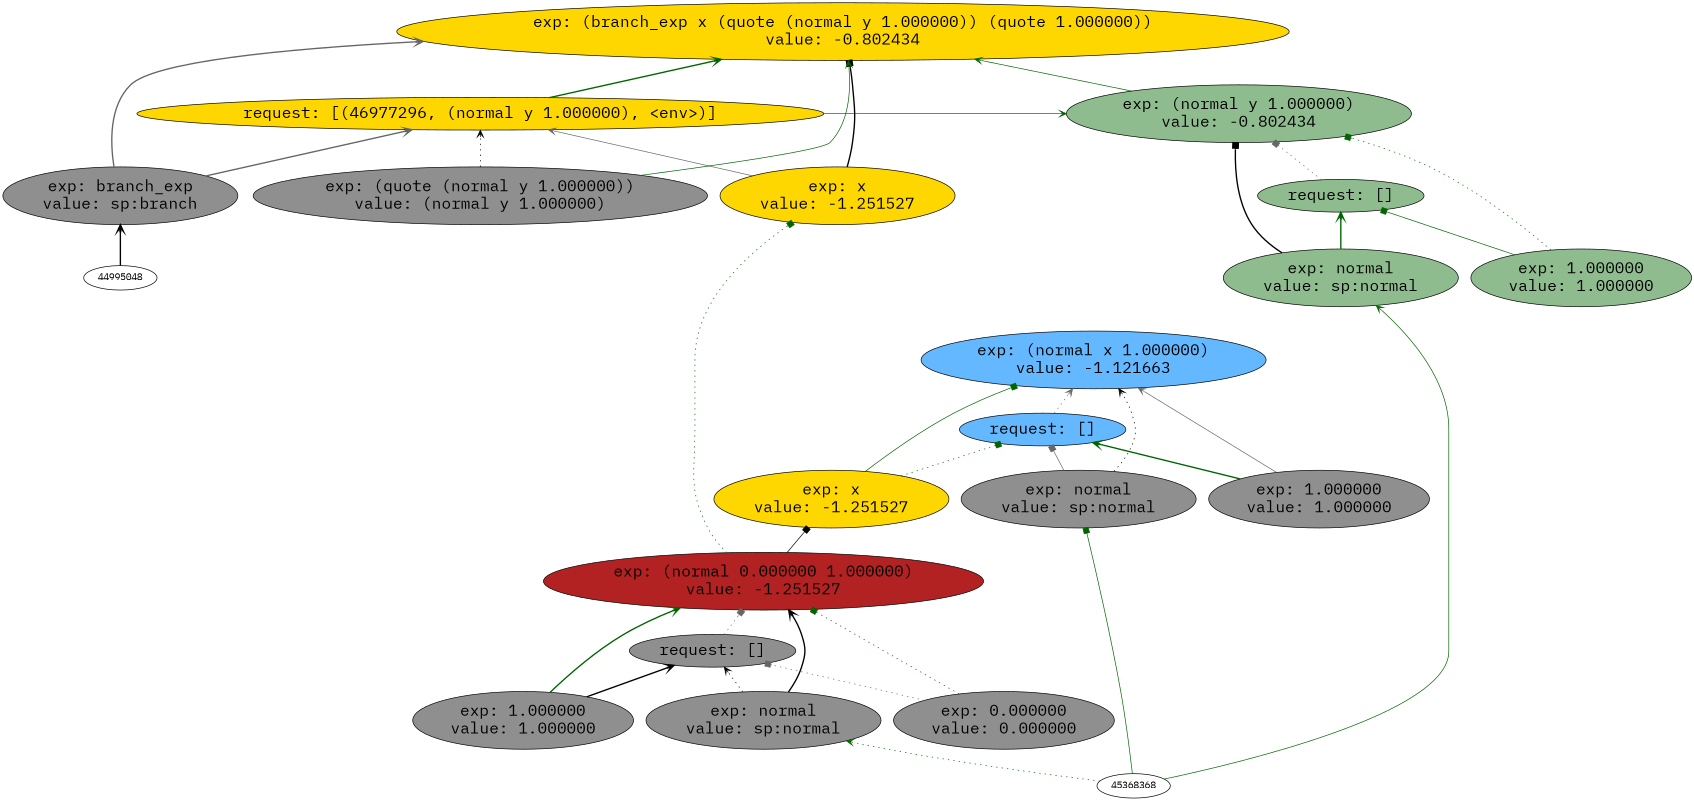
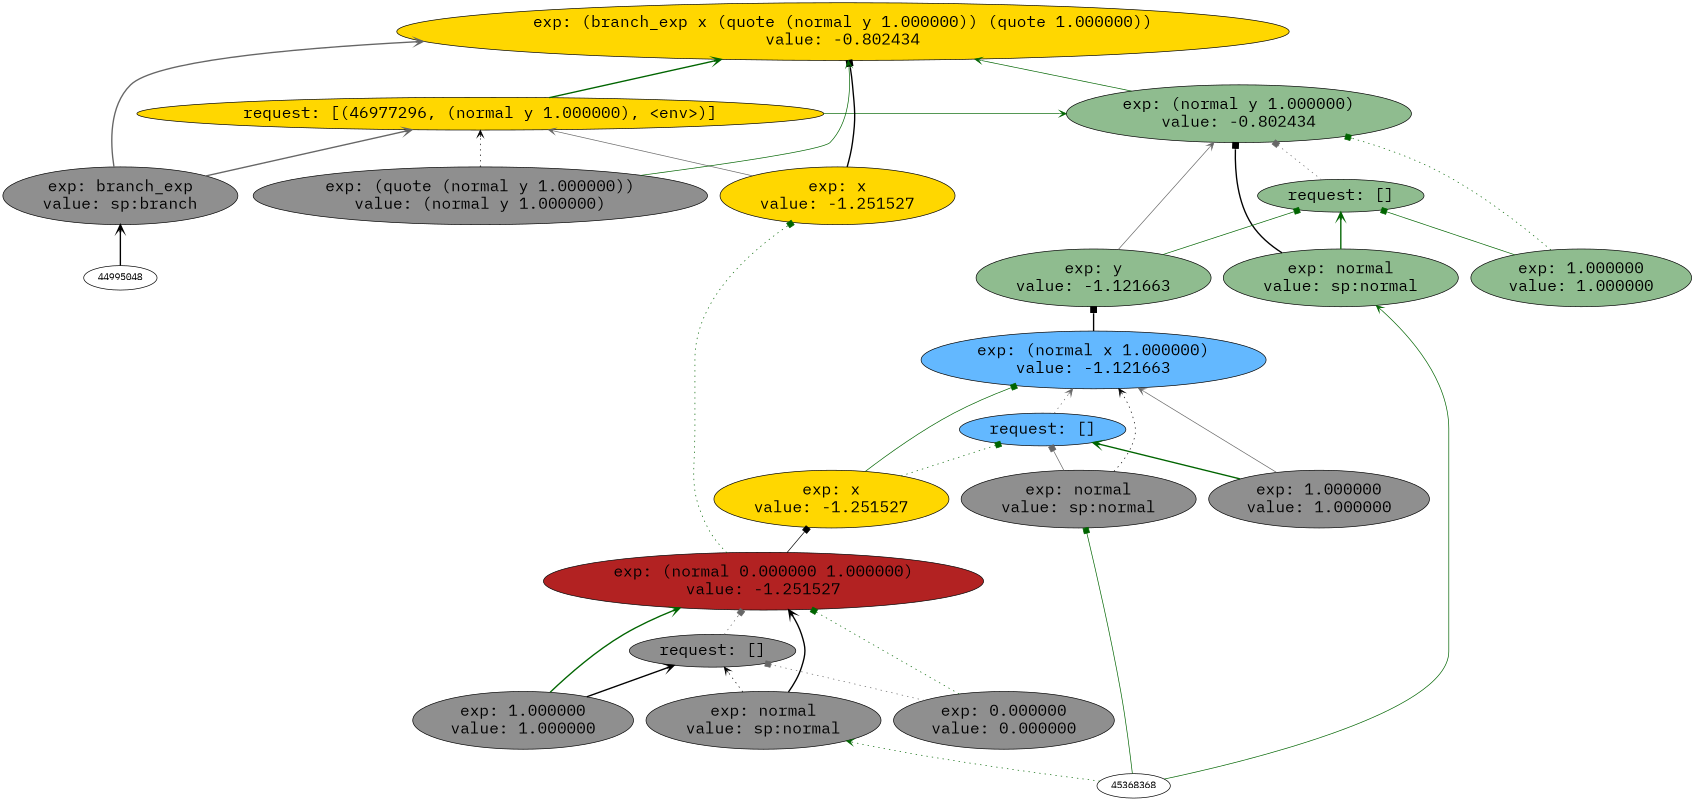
none -> (1094, 278)
